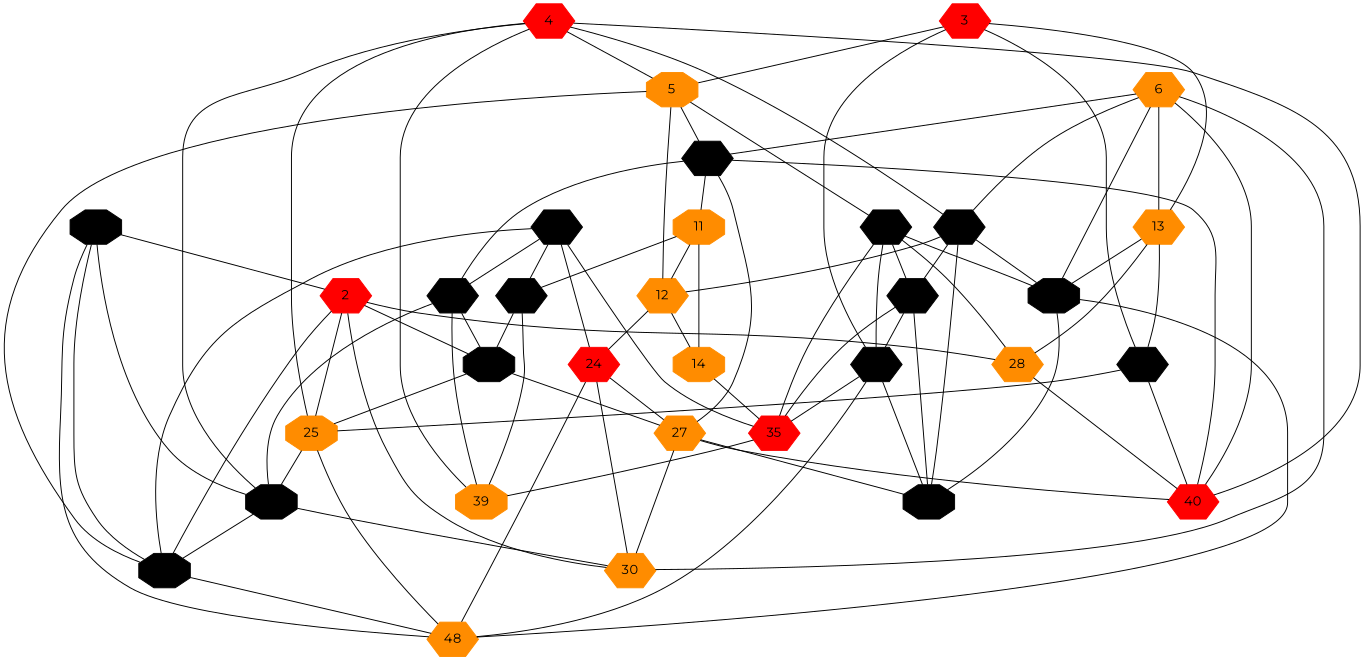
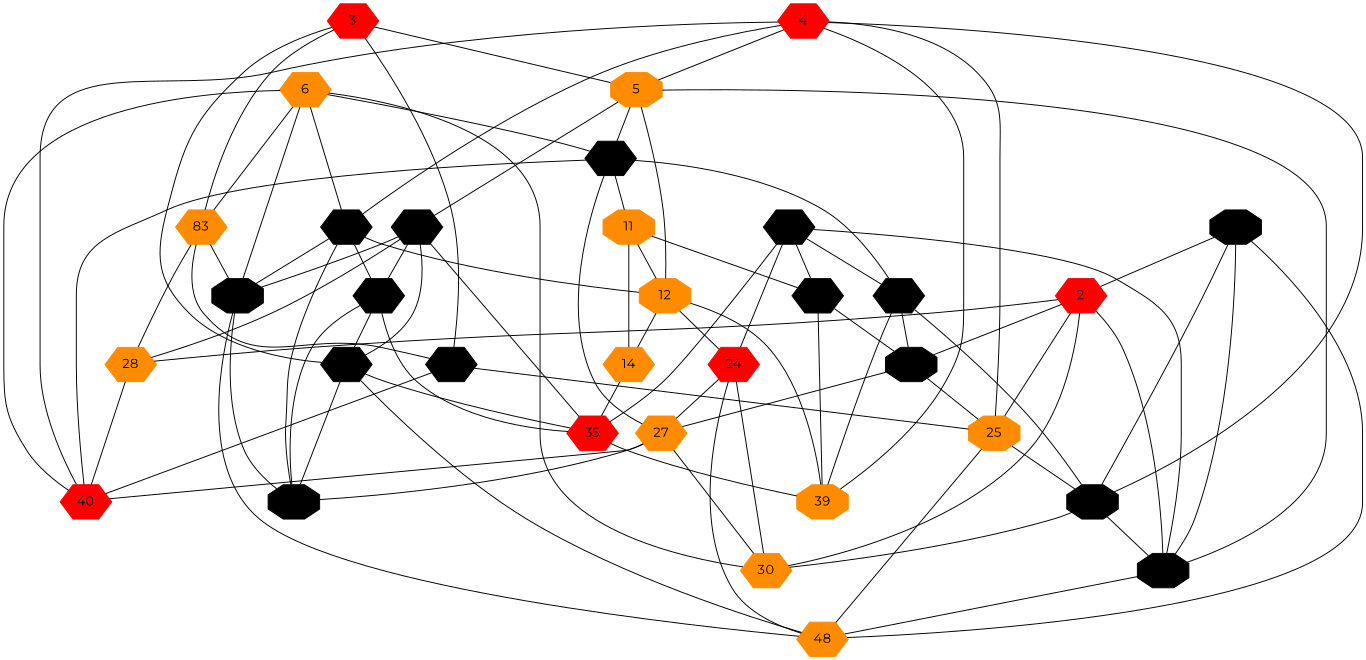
(1159, 227) -> (201, 227)
(663, 296) -> (665, 296)
(699, 364) -> (629, 364)
none -> (785, 371)
